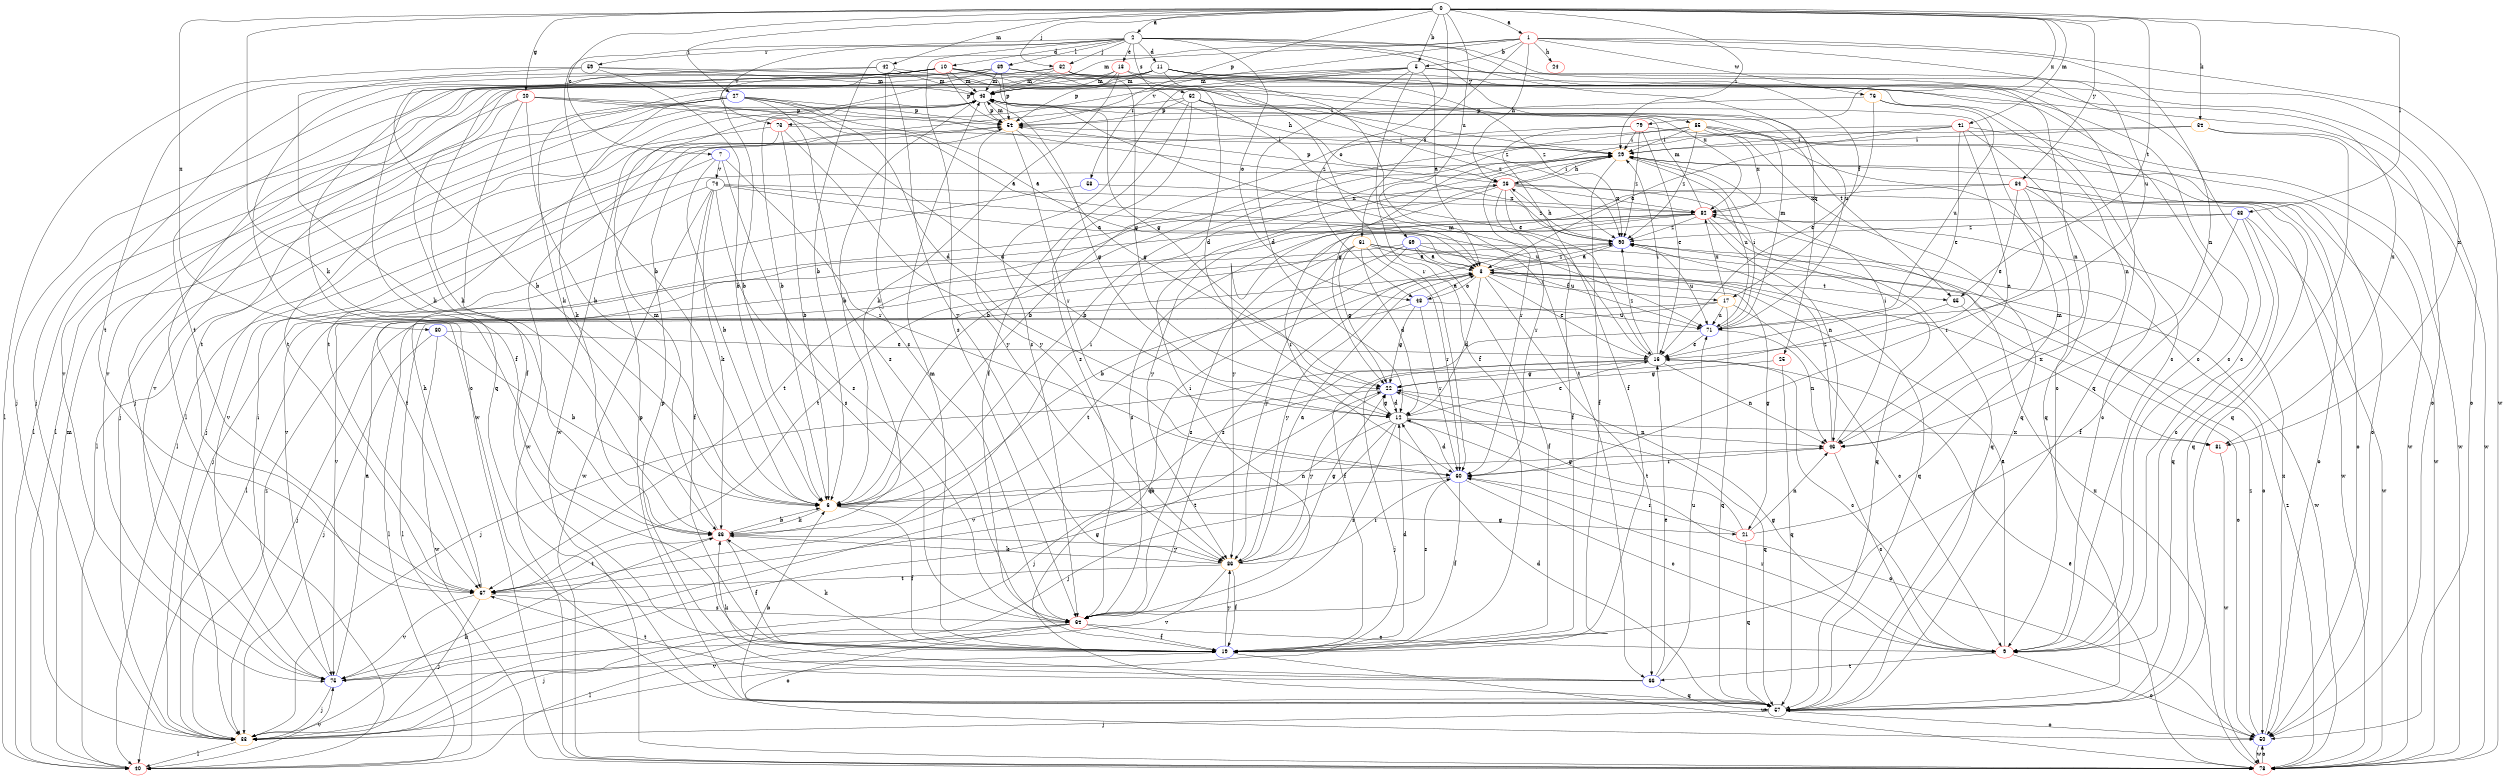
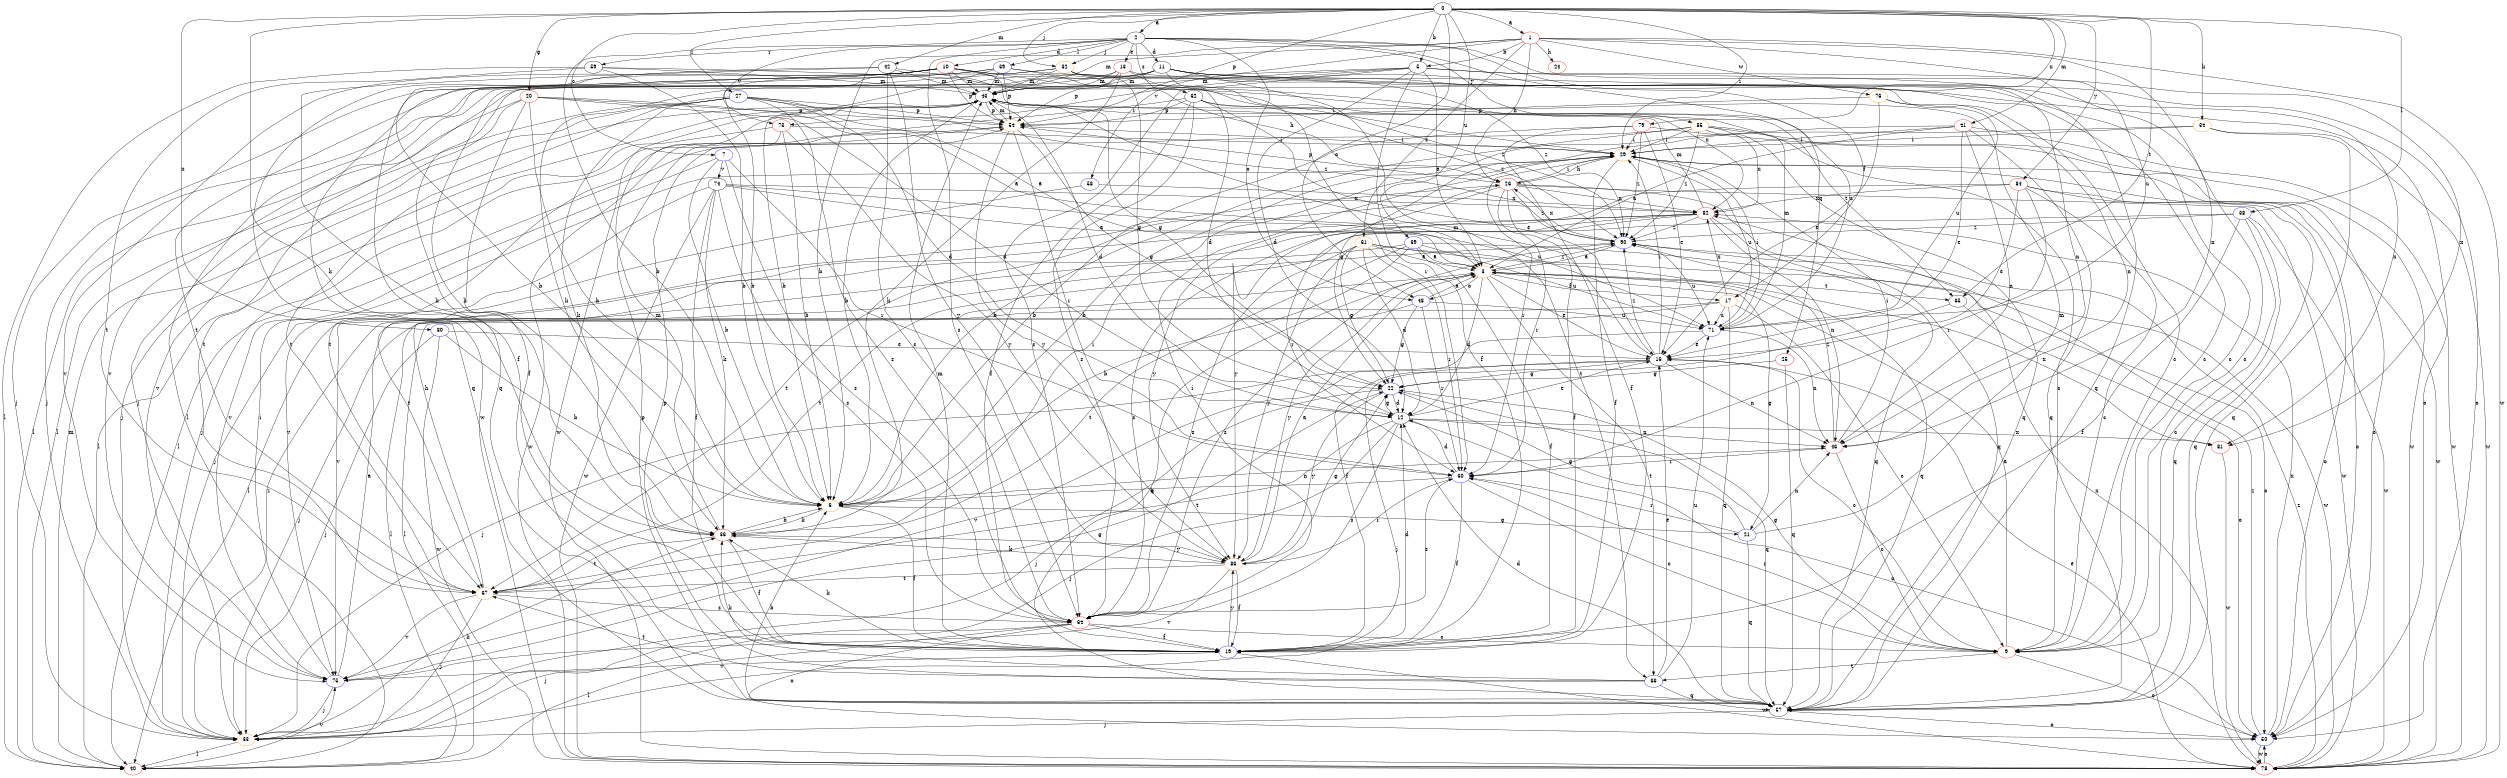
(1062, 67) -> (1065, 67)
(1550, 213) -> (1552, 213)
(1100, 257) -> (1101, 257)
(471, 389) -> (474, 389)
(1745, 535) -> (1747, 535)
